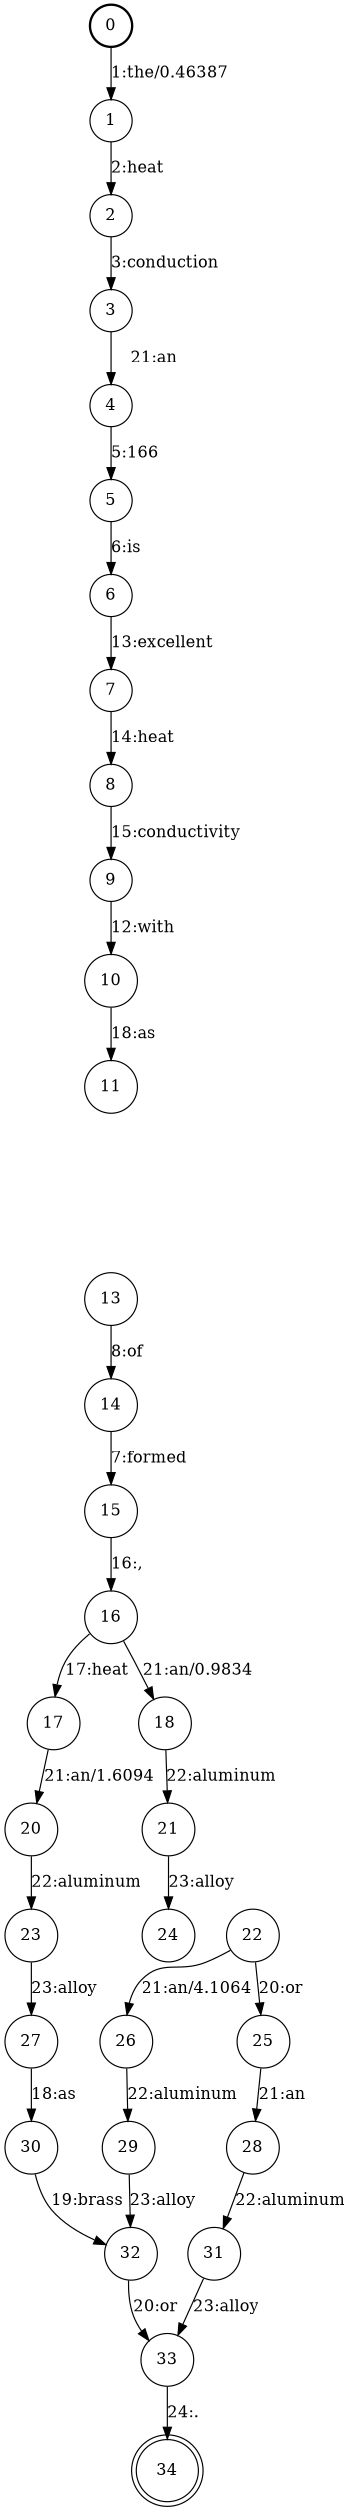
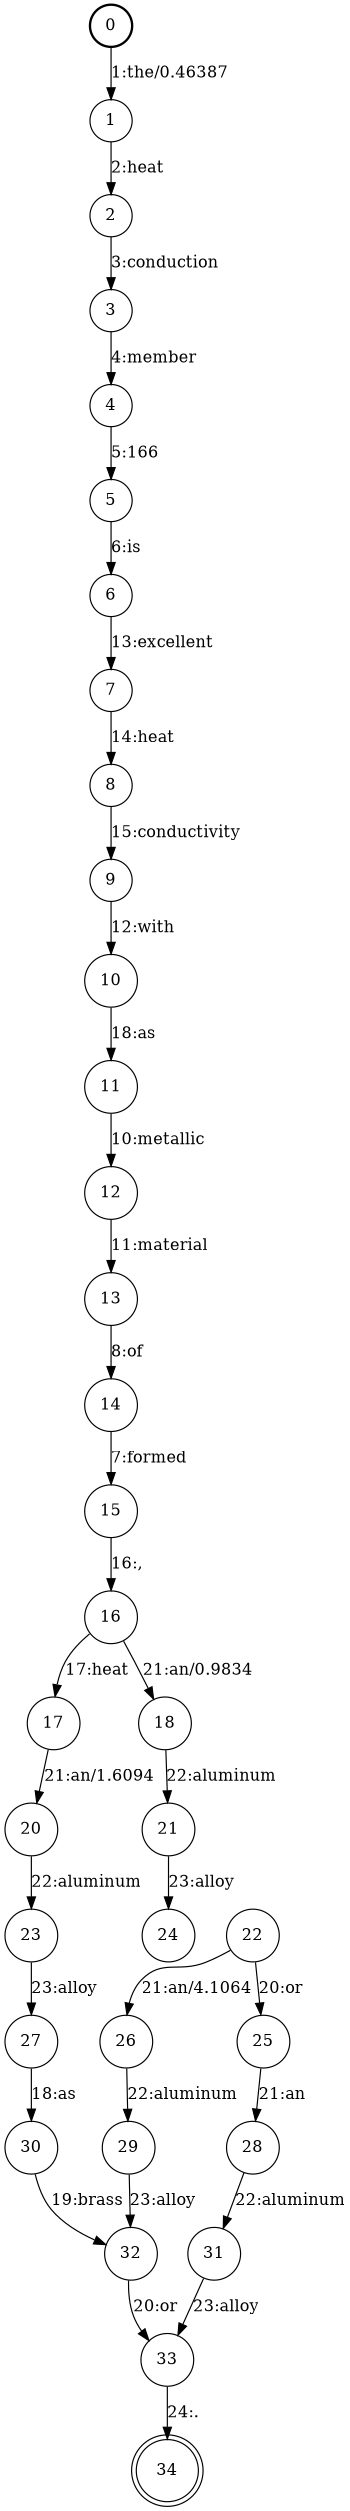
(154, 358) -> (154, 358)
none -> (111, 1193)
